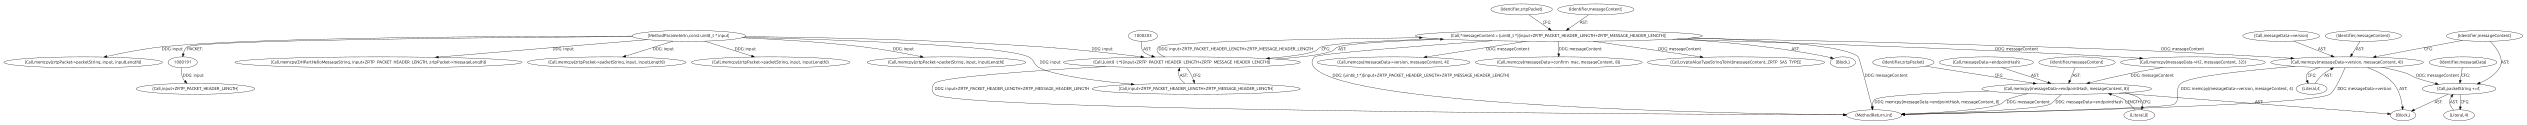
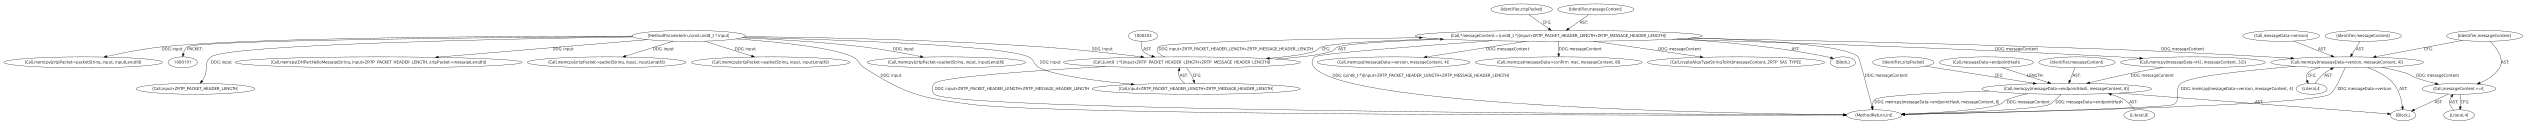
(2463, 62) -> none
(182, 75) -> (408, 42)
(2036, 76) -> (2036, 76)
(2459, 89) -> (2459, 89)
(2137, 97) -> none
(2134, 102) -> (2134, 102)
none -> (1283, 113)
